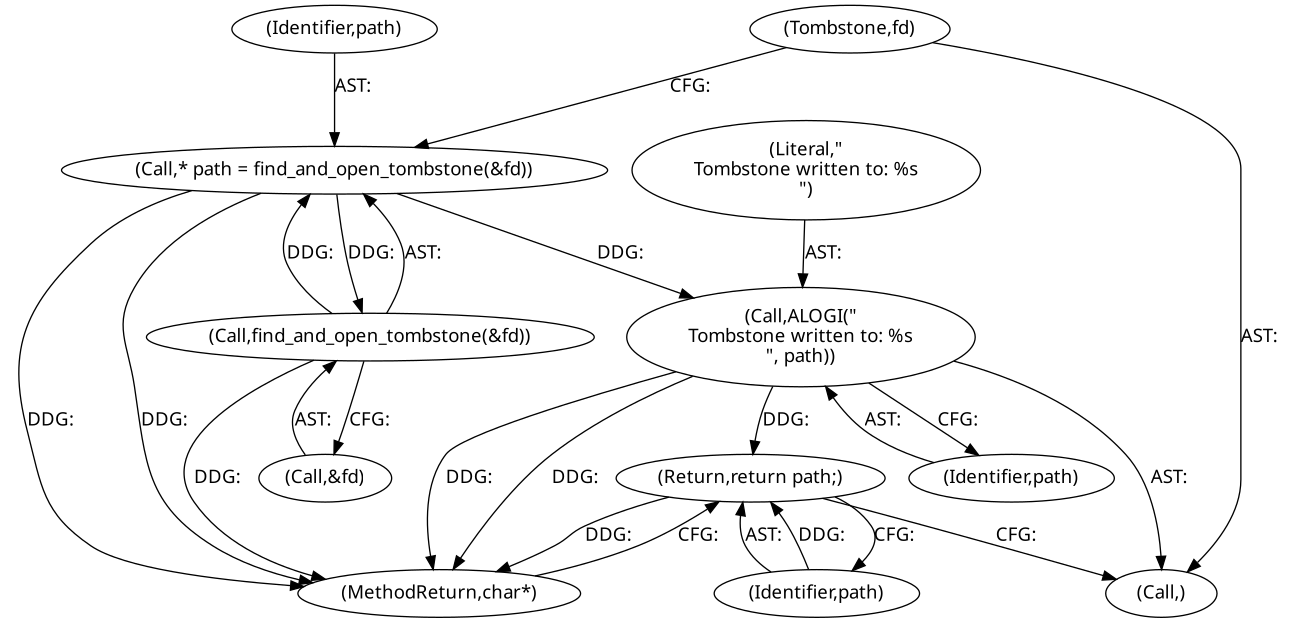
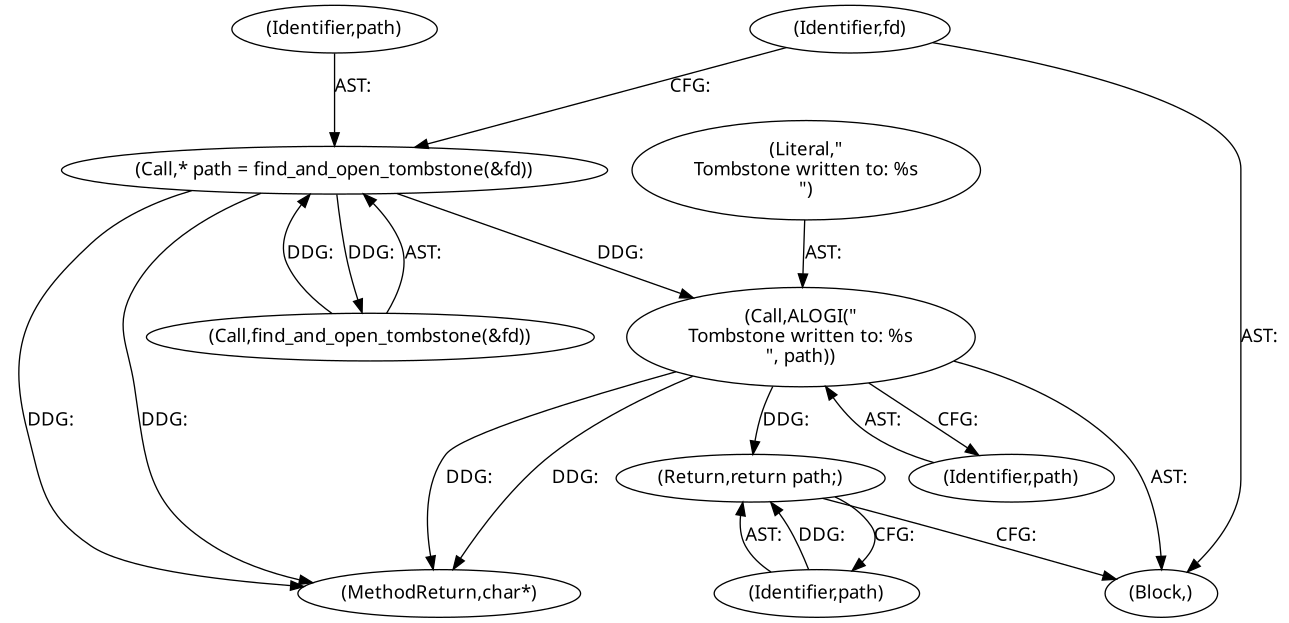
(850, 29) -> (850, 29)
(185, 470) -> none
(325, 478) -> none
(586, 525) -> none
(625, 551) -> none
(1161, 593) -> (1161, 593)
